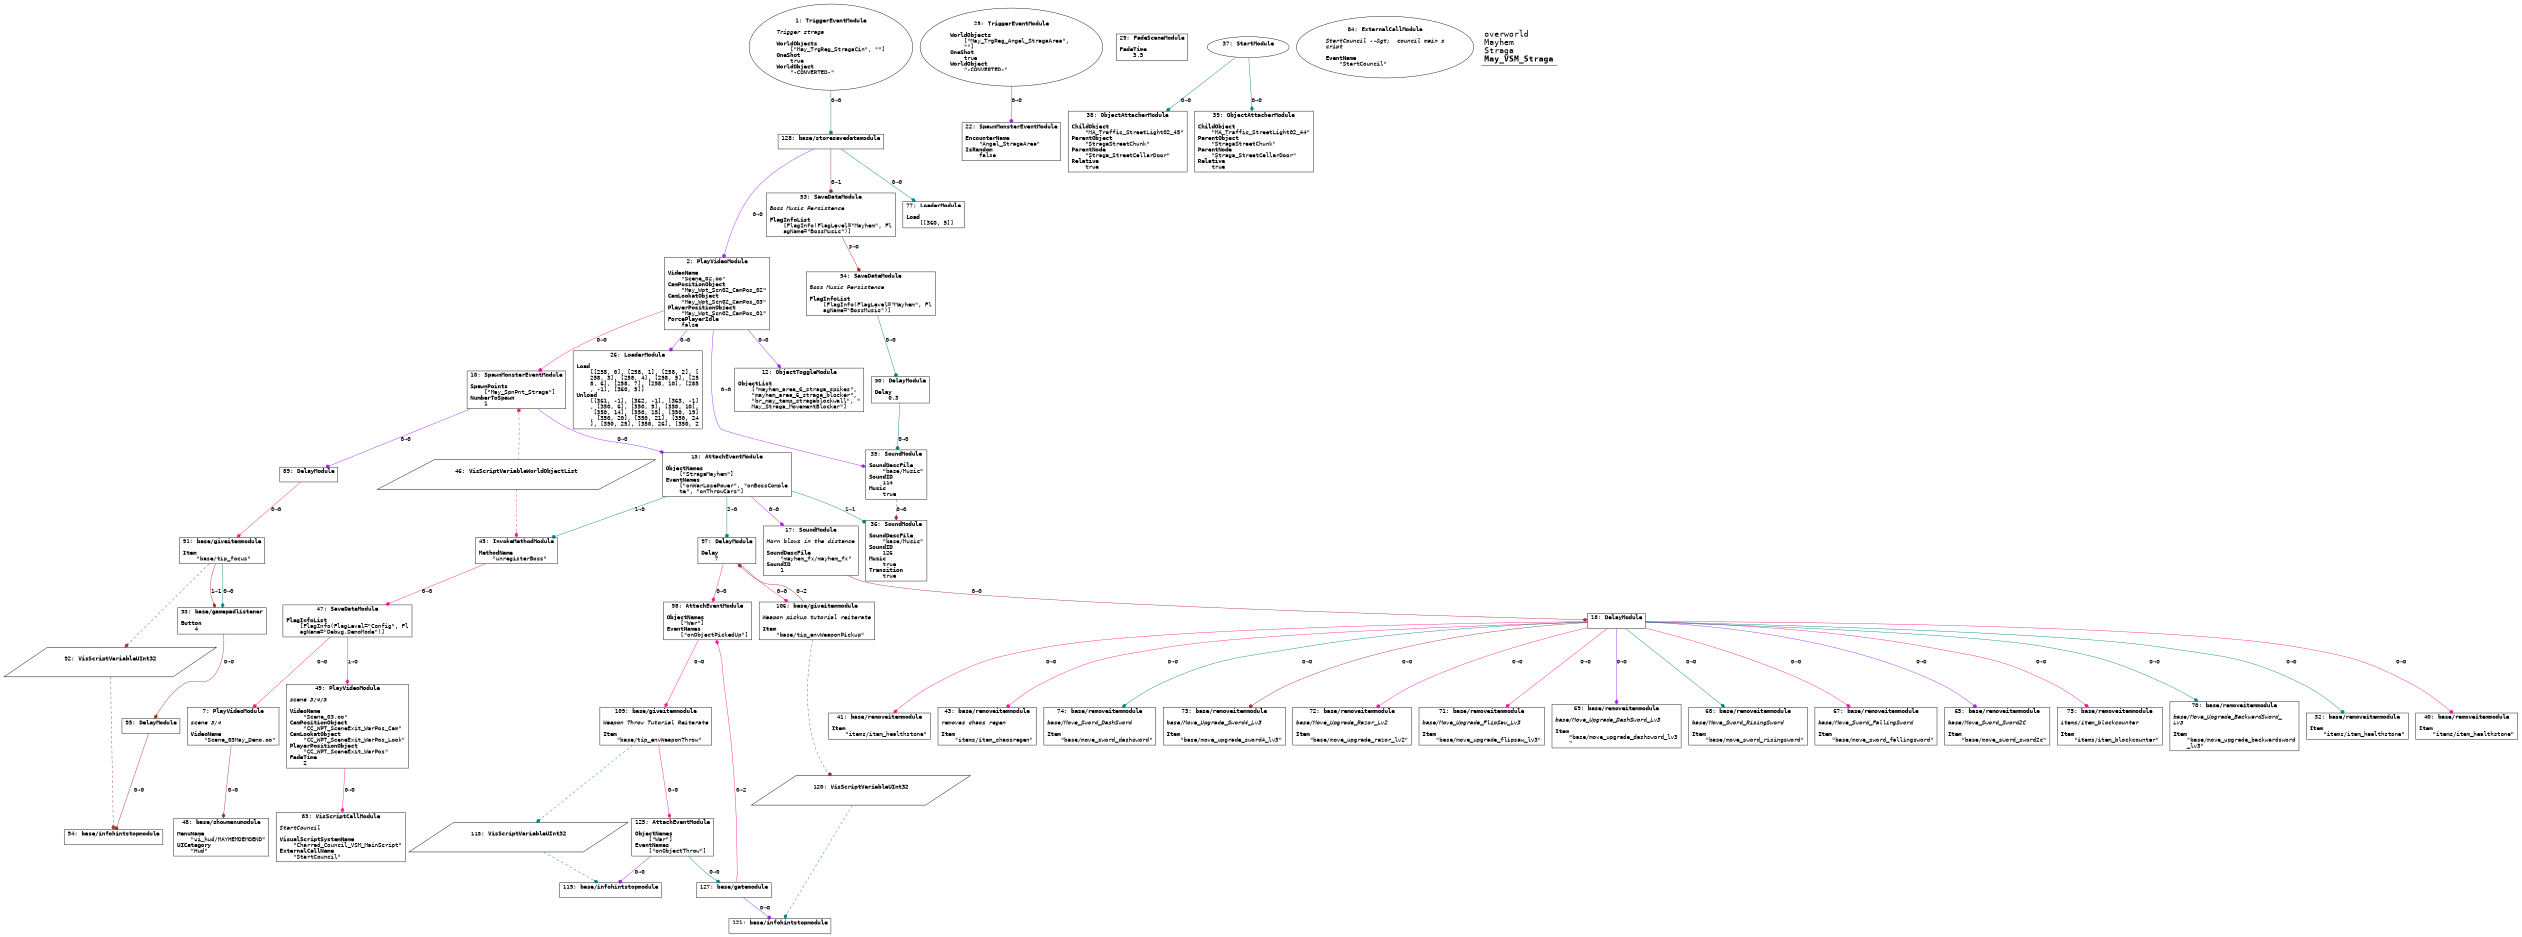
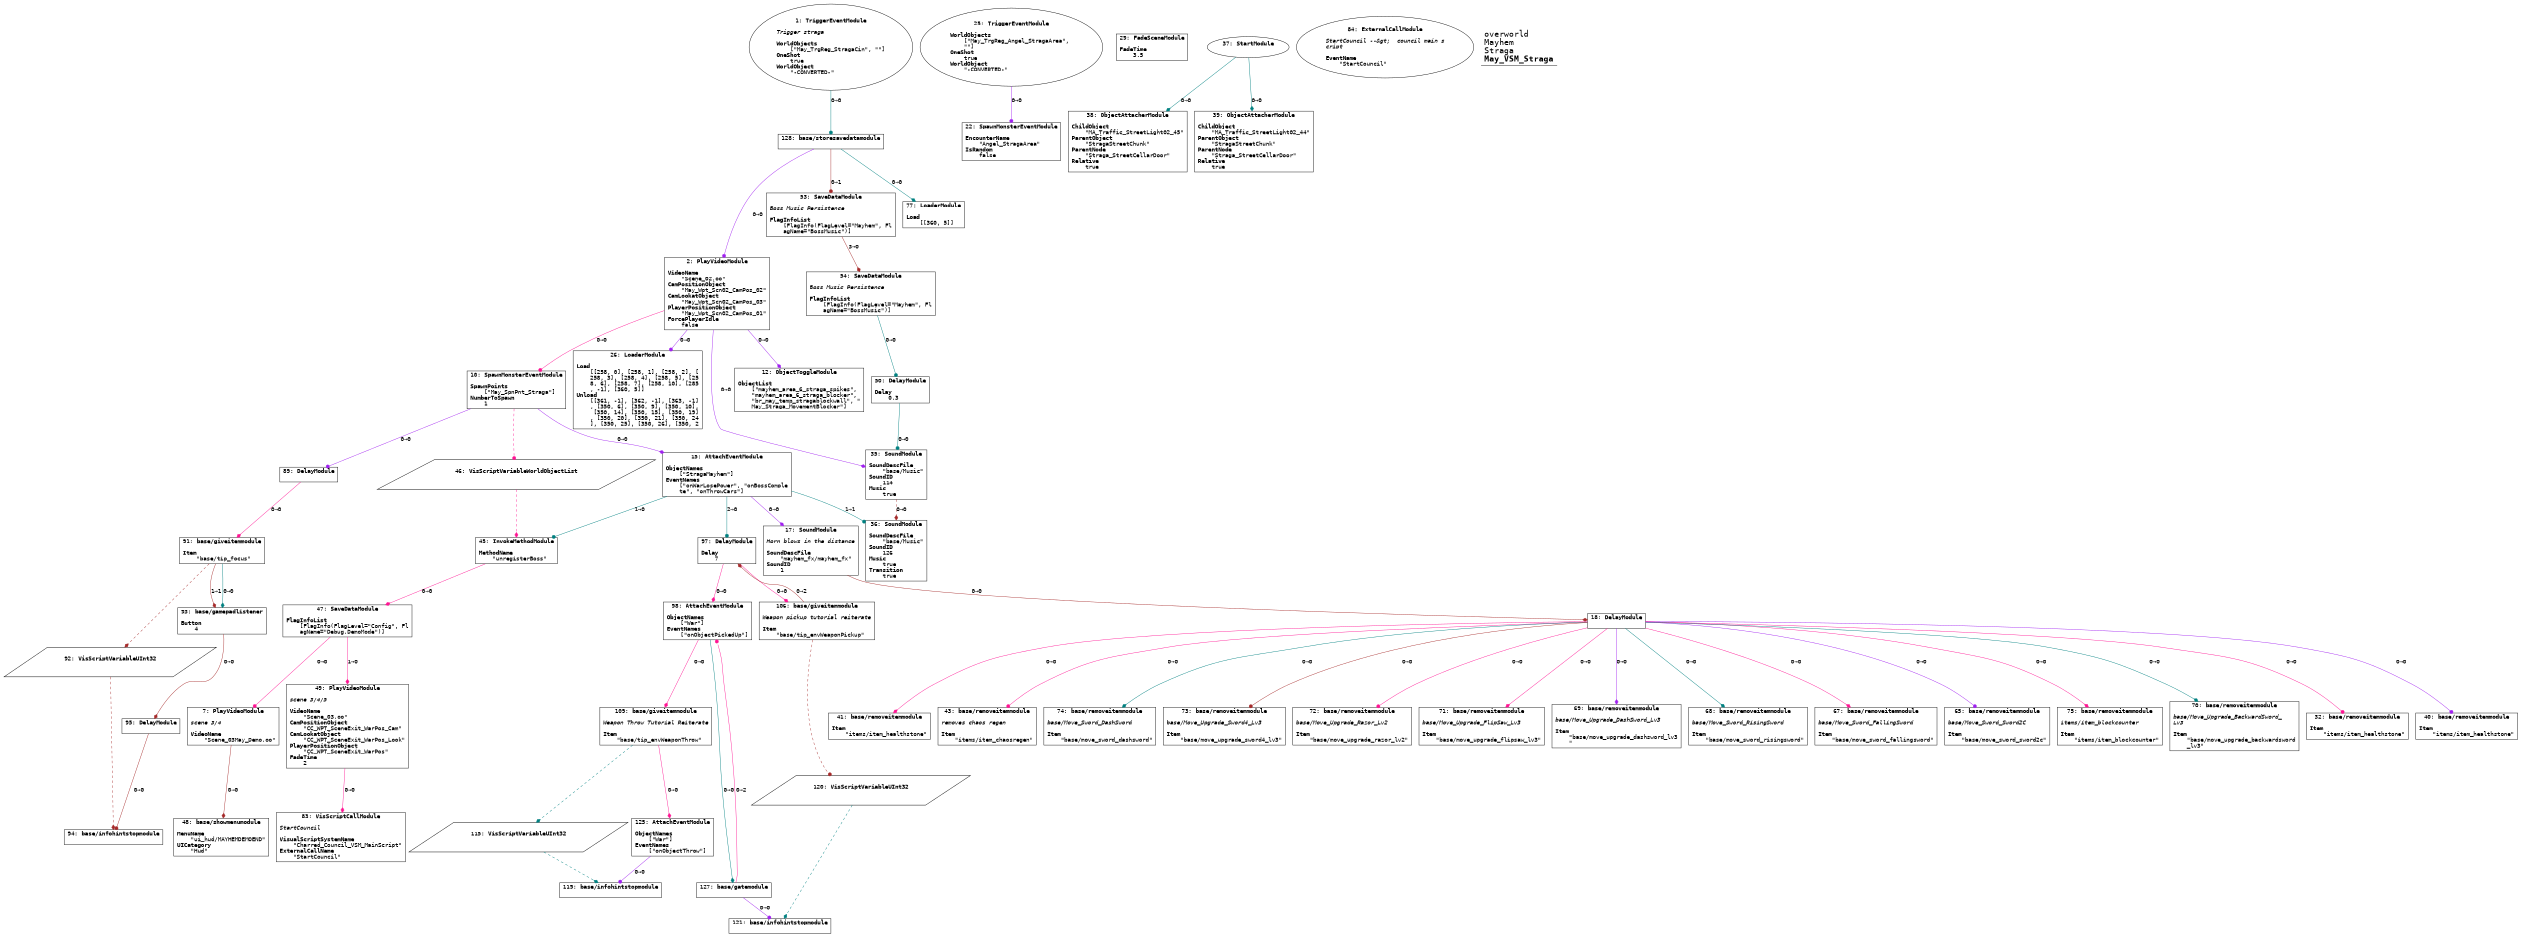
(519, 436) -> (514, 433)
(2056, 629) -> (2056, 629)
(2001, 634) -> (2001, 634)
(733, 763) -> (733, 763)
(702, 869) -> (720, 759)
